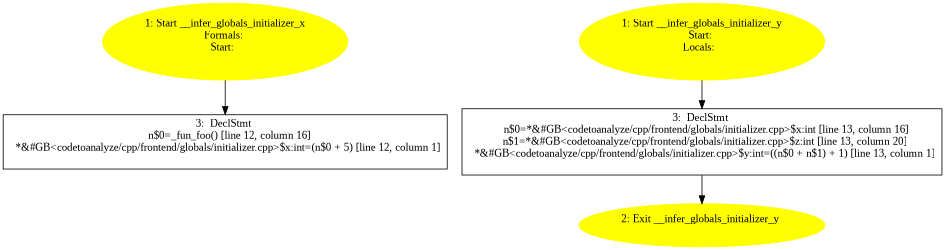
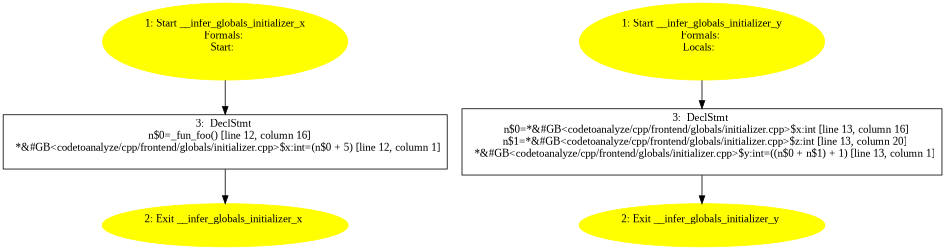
(702, 42) -> (702, 42)
none -> (225, 225)
